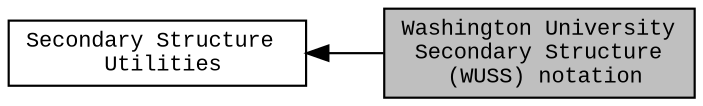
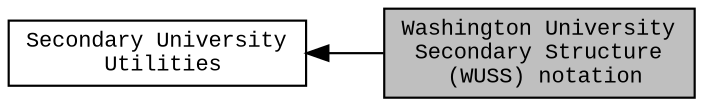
(157, 53) -> (157, 53)
